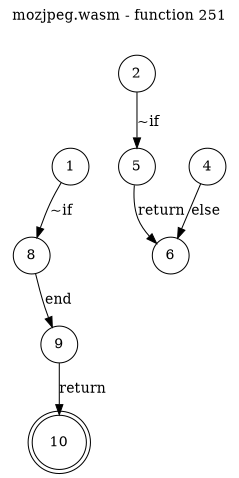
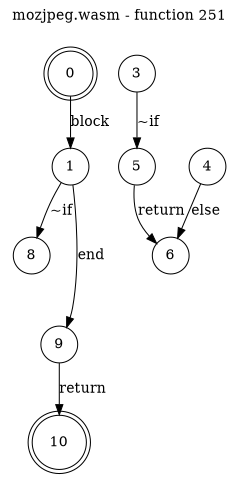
none -> (71, 74)
(137, 74) -> (137, 74)
(41, 296) -> (77, 252)
